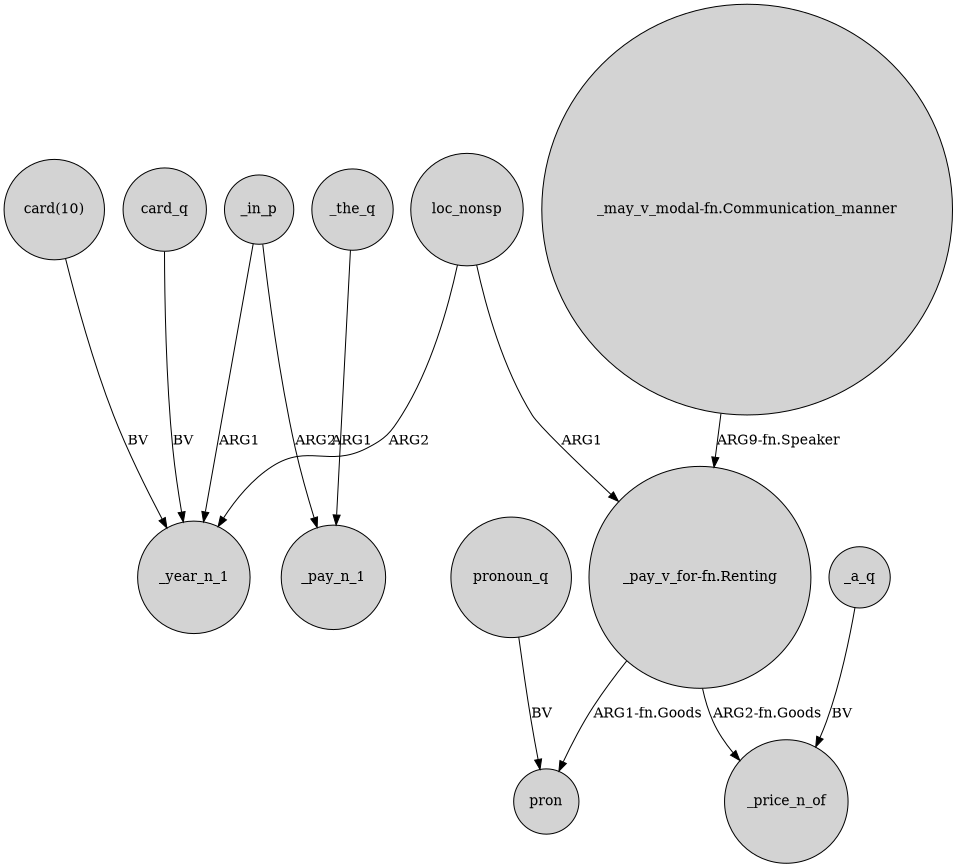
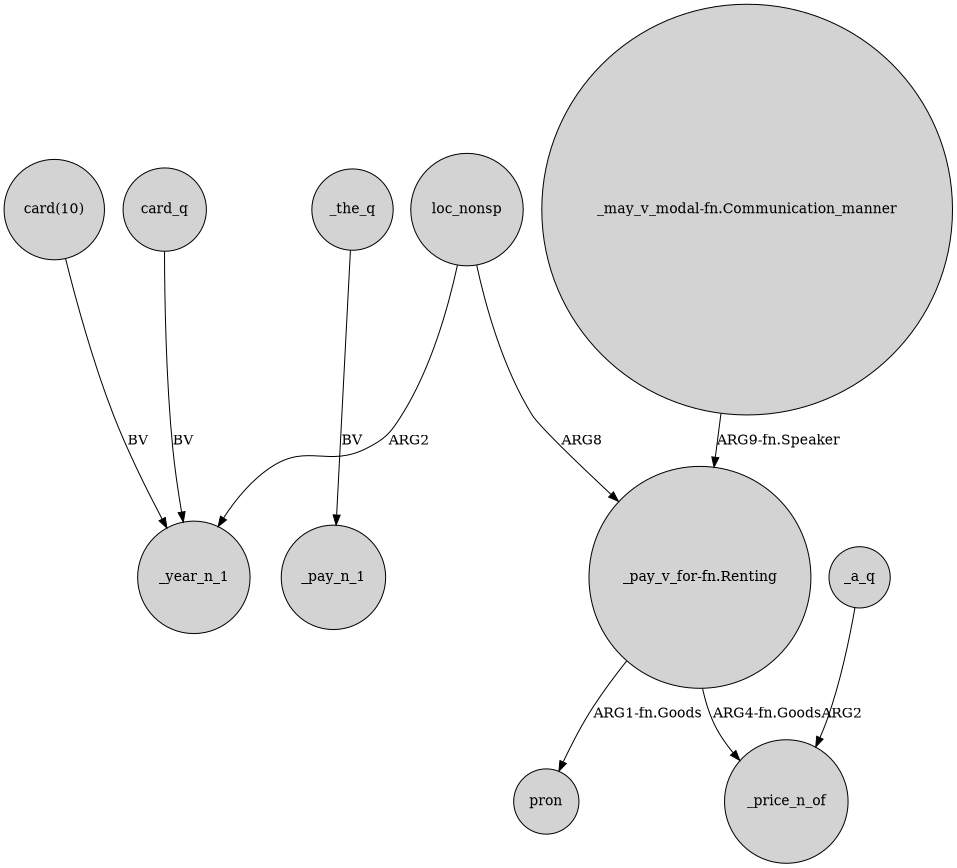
(259, 210) -> none
(352, 441) -> (352, 441)
(582, 441) -> (582, 441)
(511, 577) -> none
(768, 714) -> (768, 714)
(842, 714) -> (842, 714)
